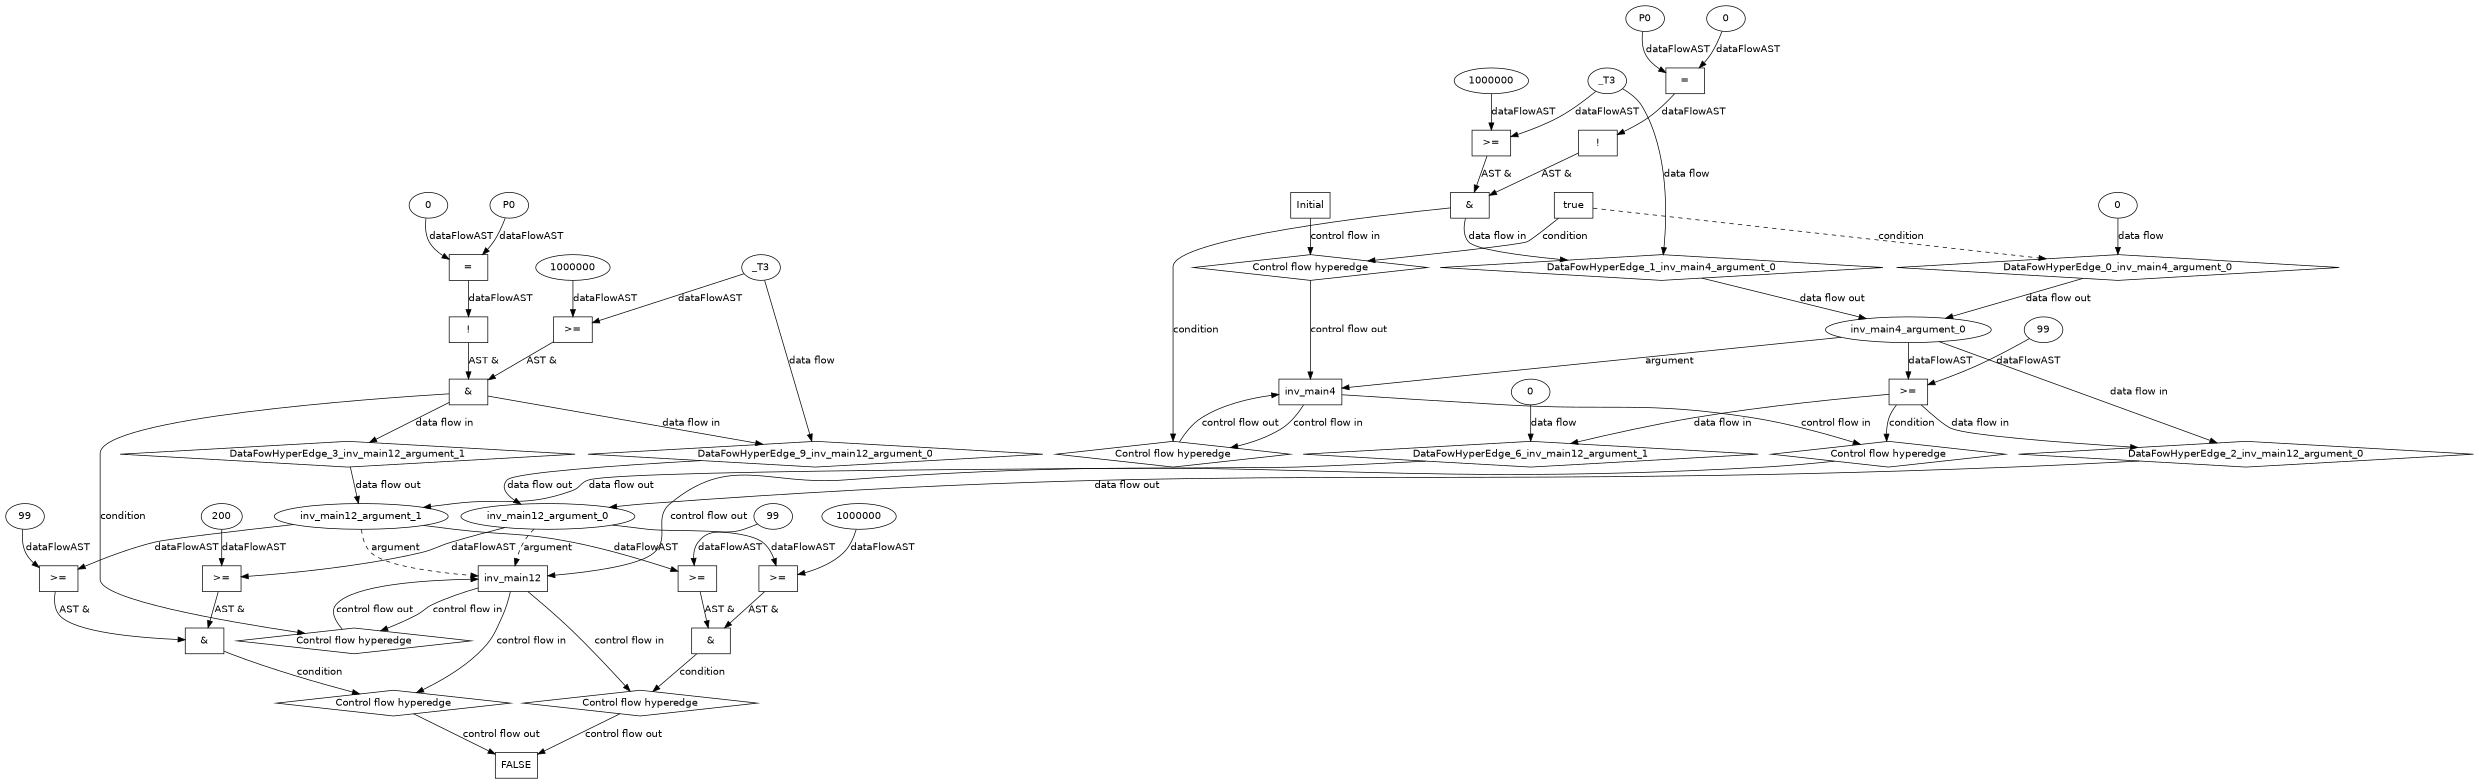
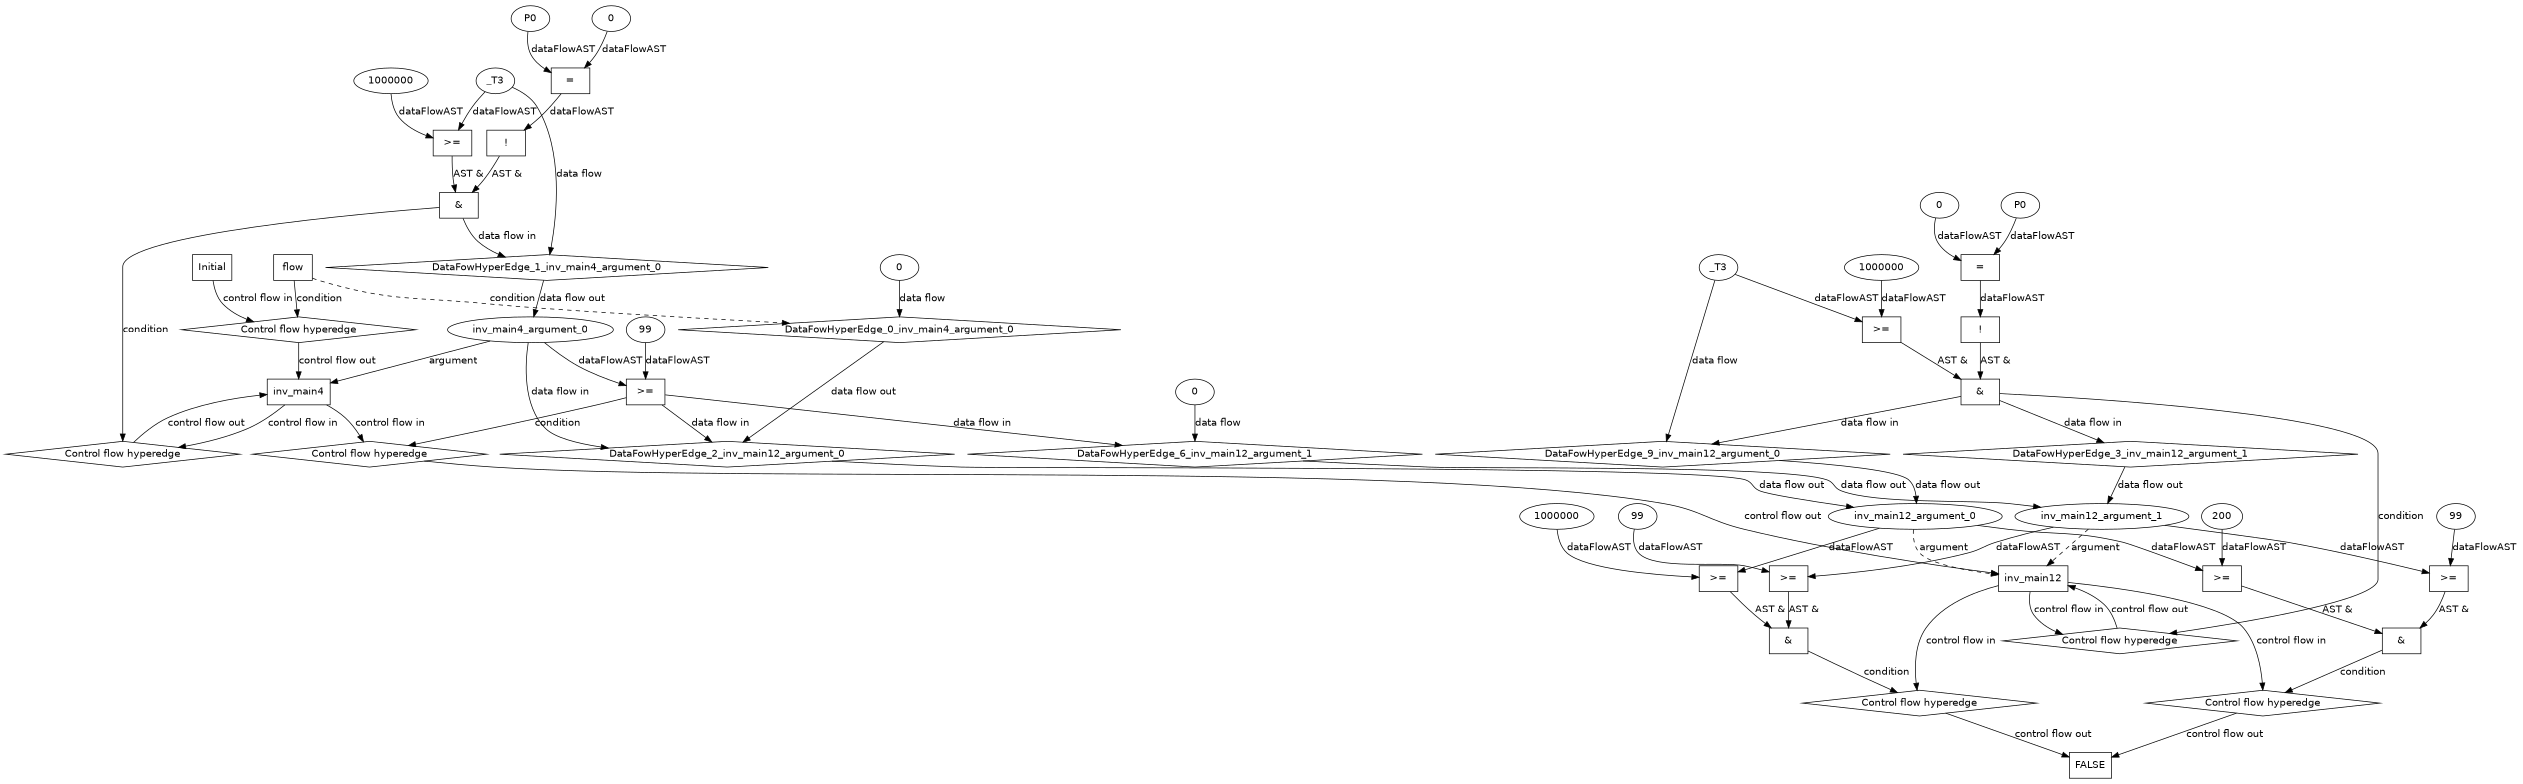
(1574, 205) -> (293, 268)
(2018, 297) -> (816, 390)
